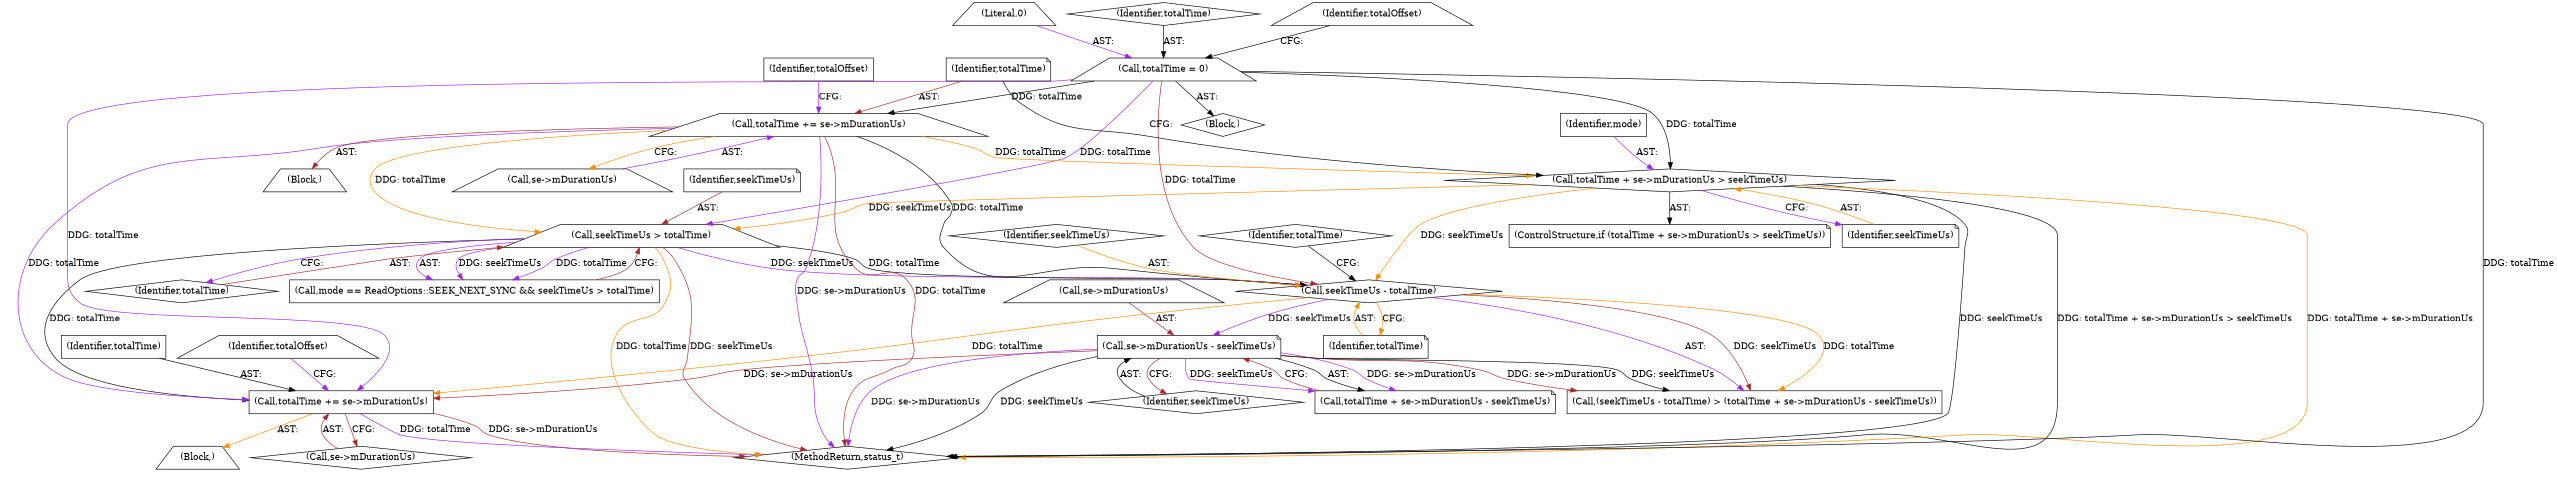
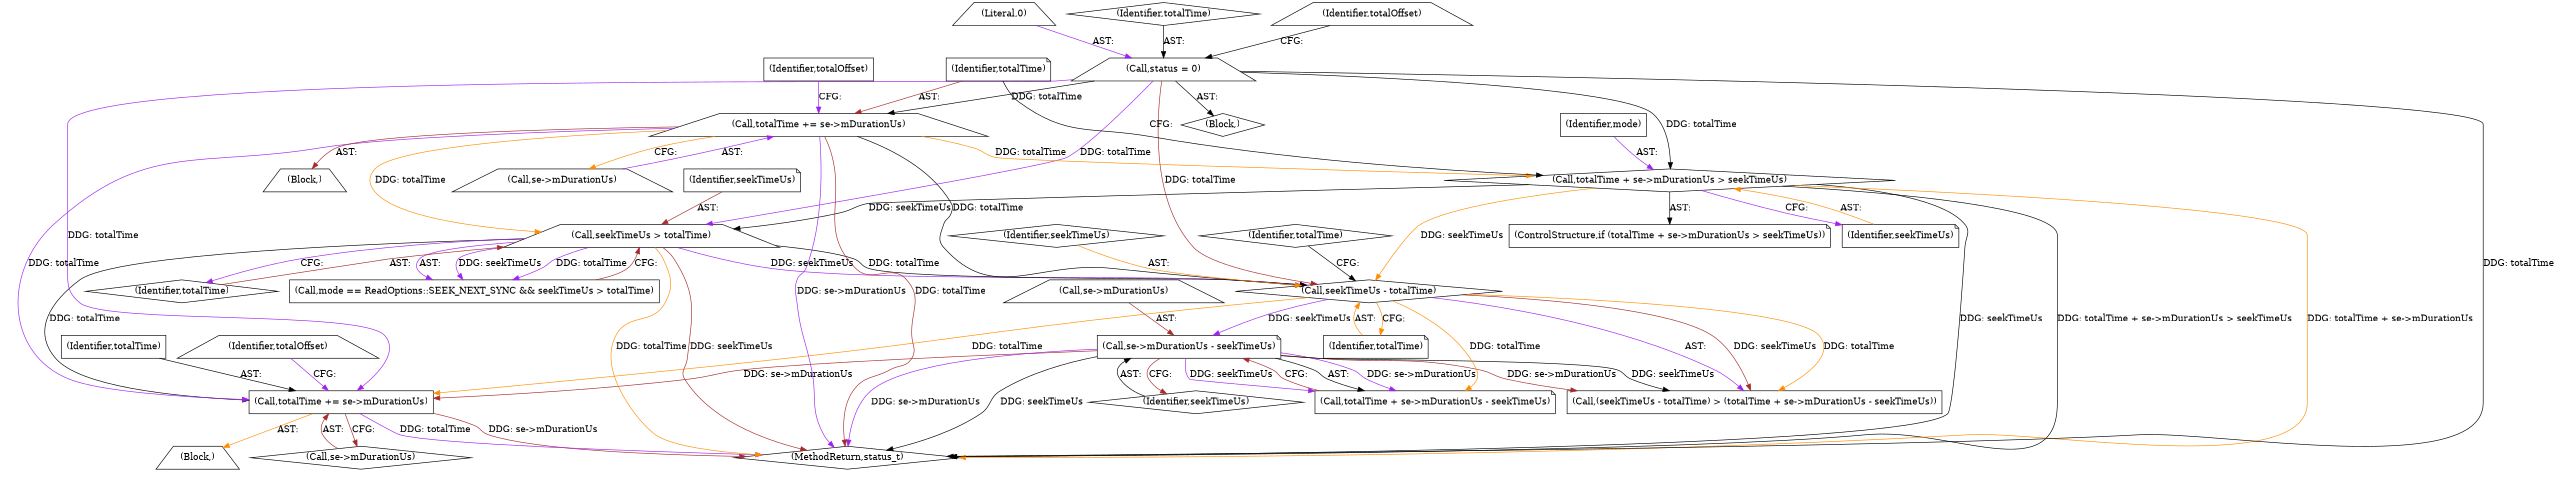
(1164, 69) -> (1164, 69)
(1133, 195) -> (1133, 195)
none -> (1449, 334)
